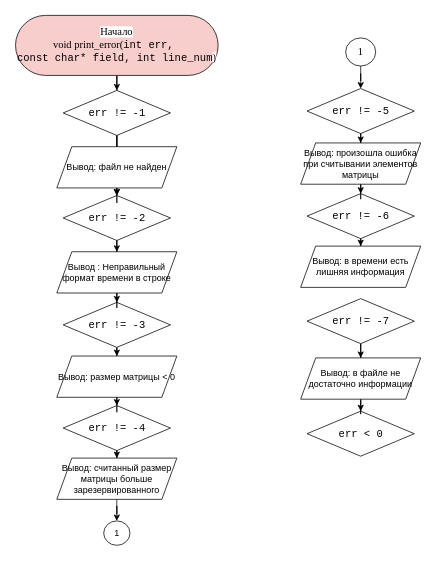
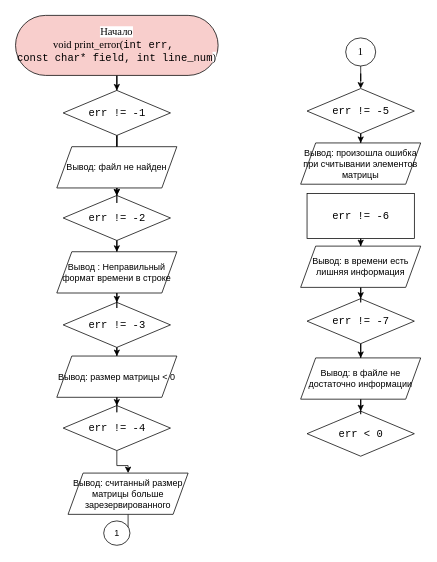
(360, 199) -> none
(360, 216) -> (360, 216)
none -> (360, 296)
(117, 479) -> (128, 494)
